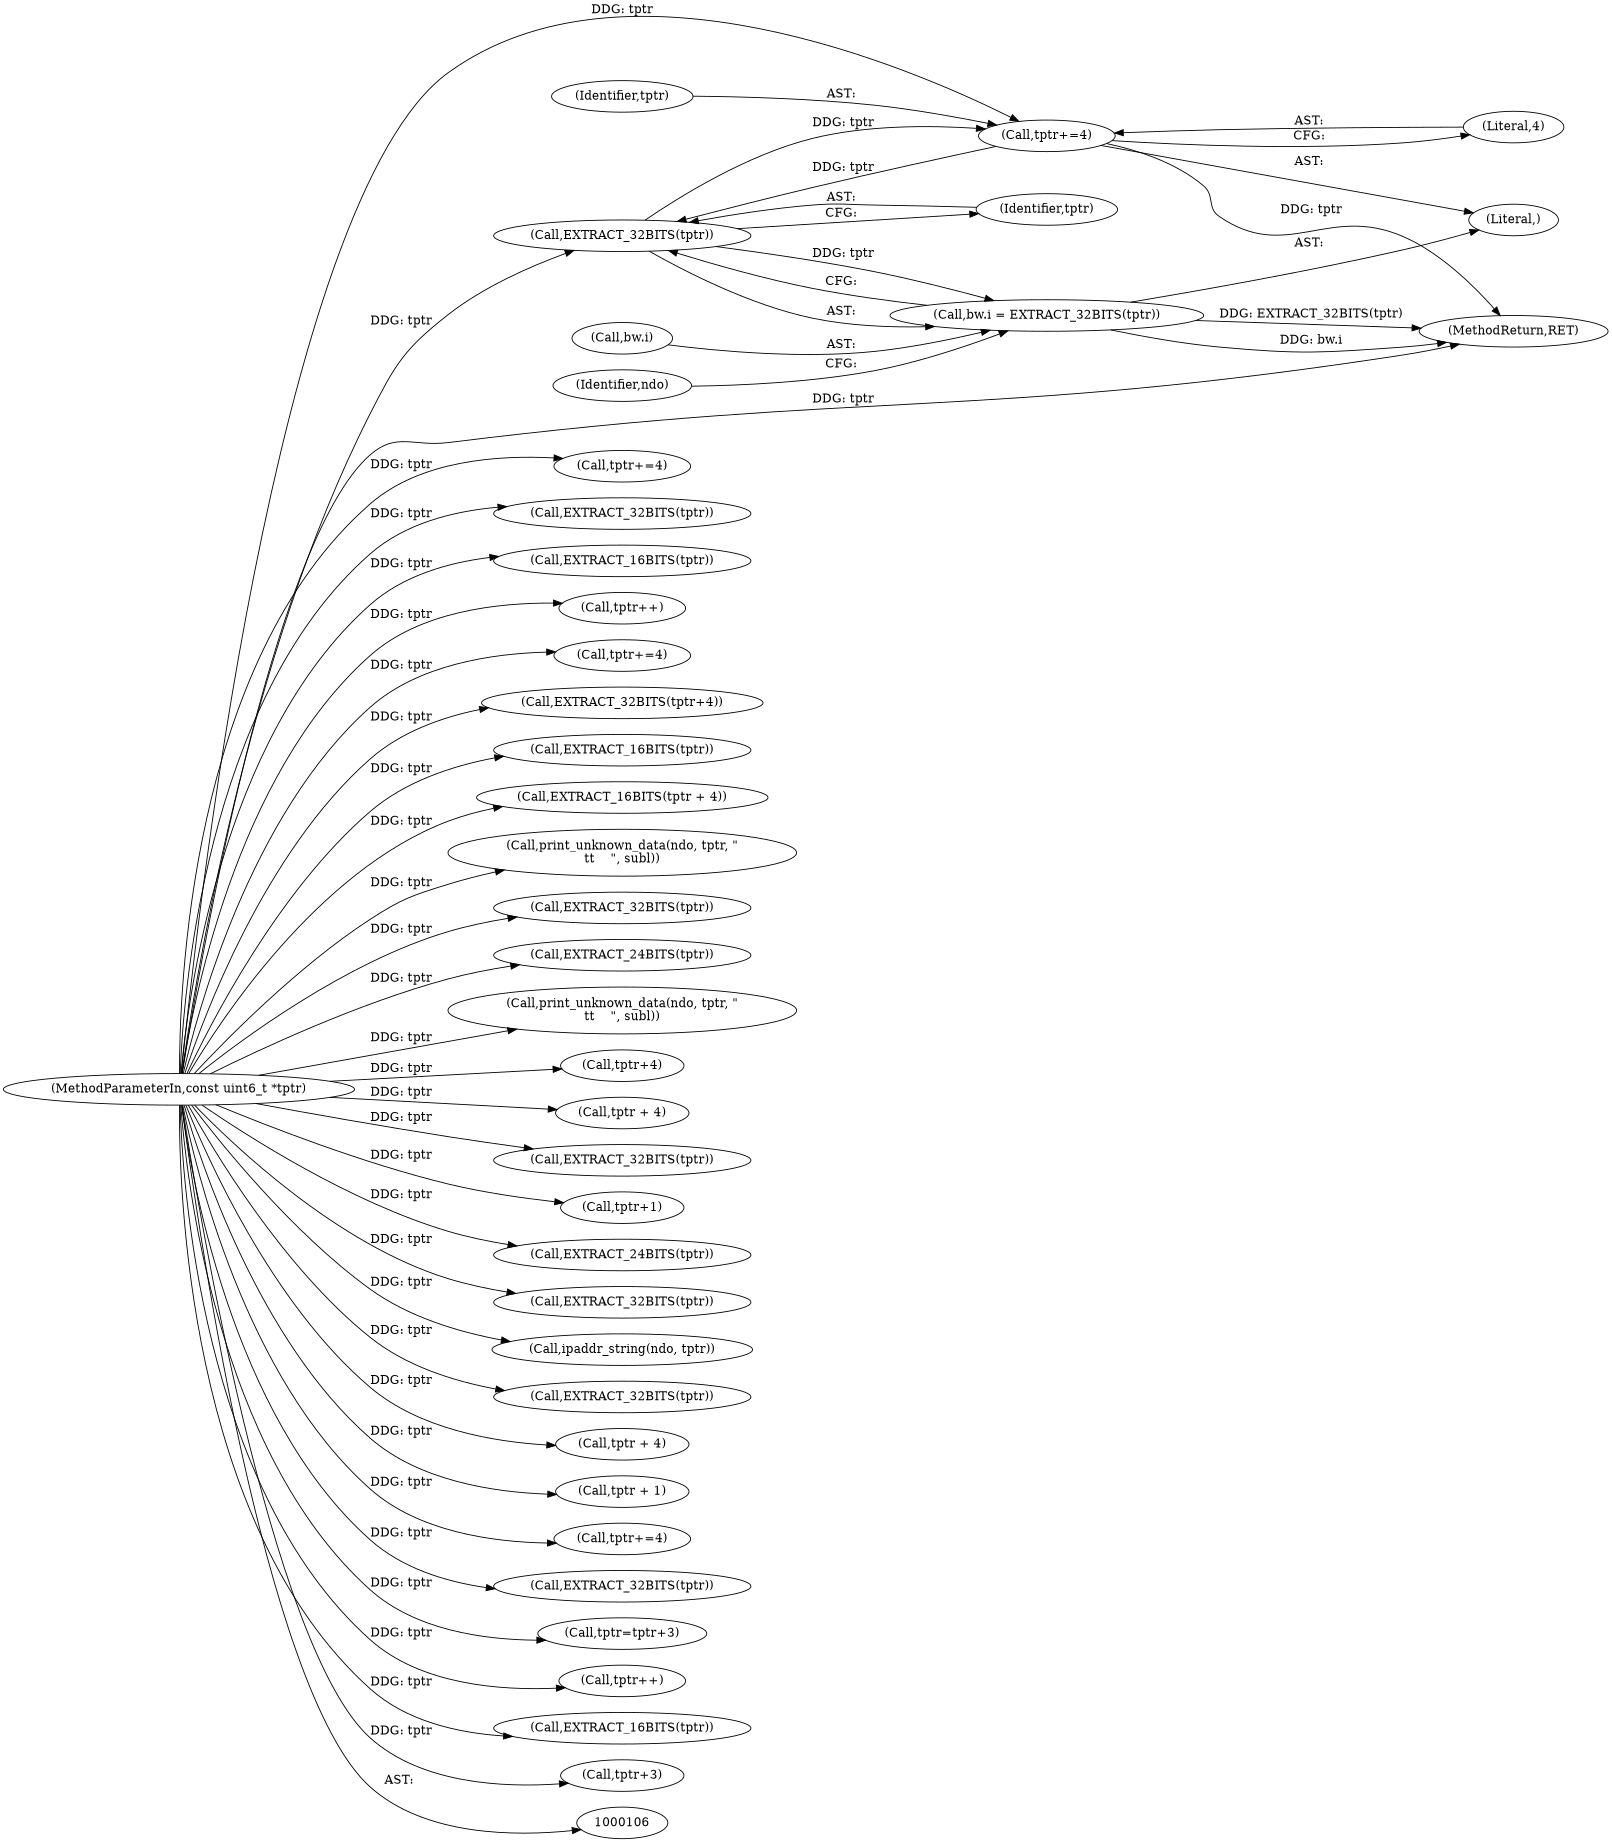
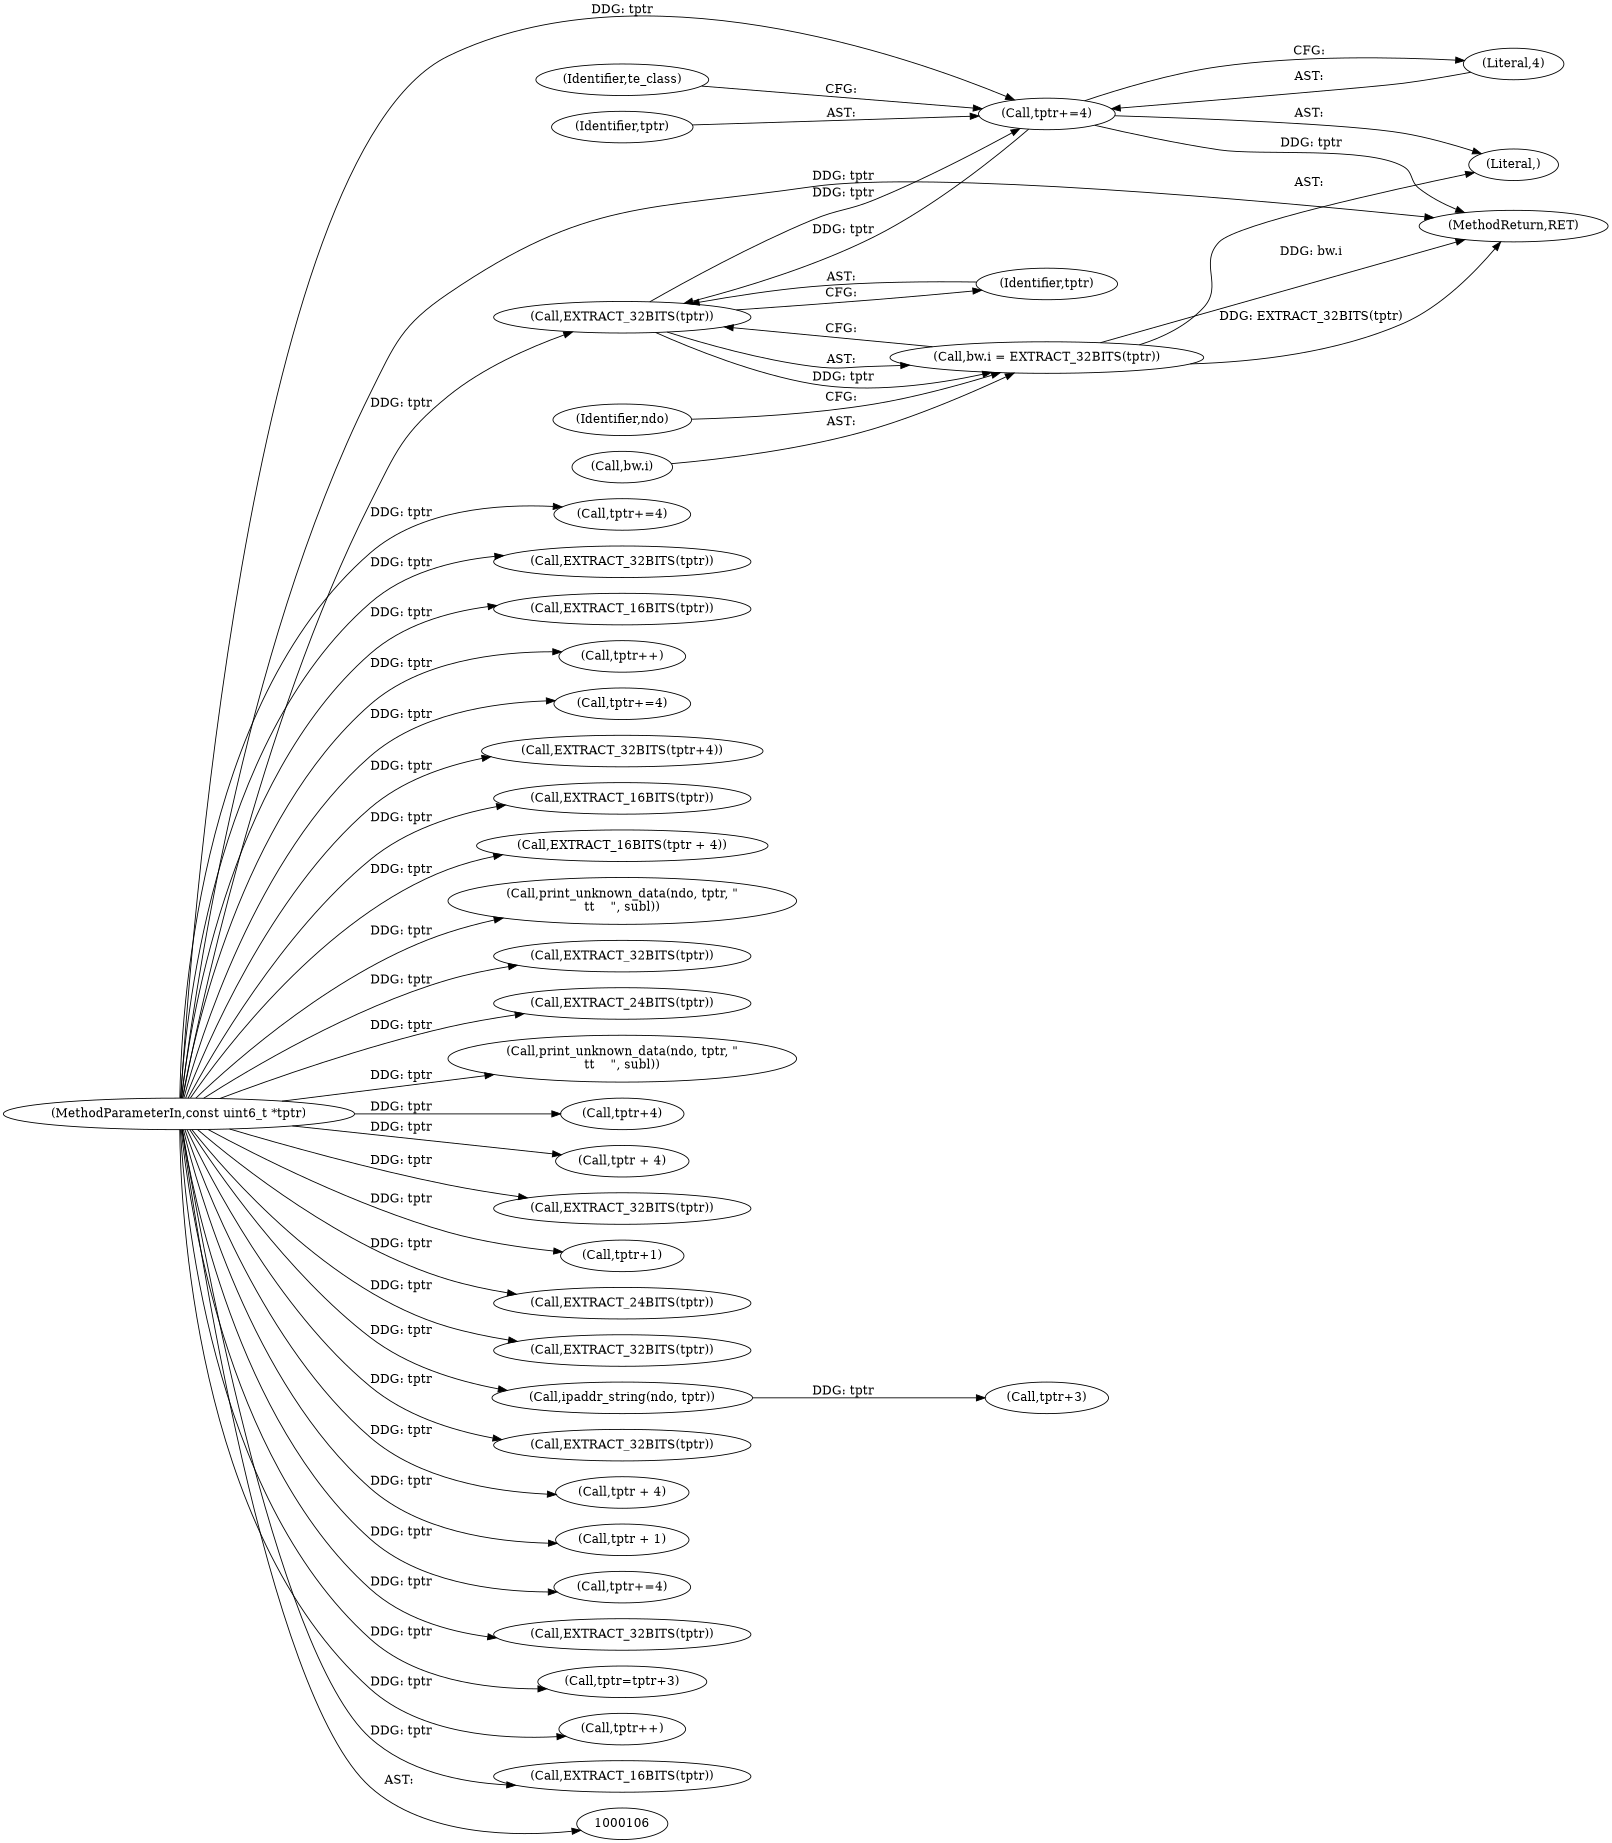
none -> (622, 80)
(272, 1528) -> (864, 1398)
